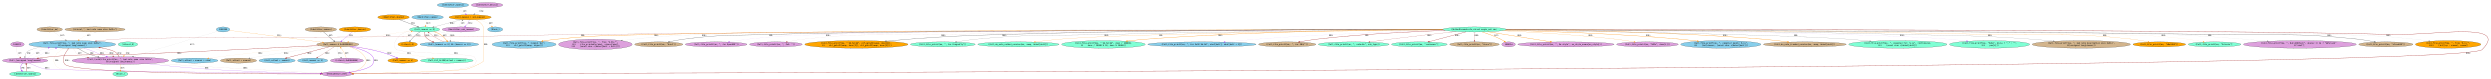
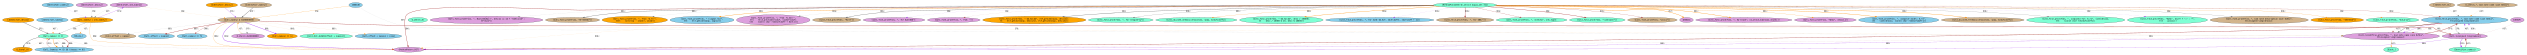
(380, 35) -> (183, 12)
